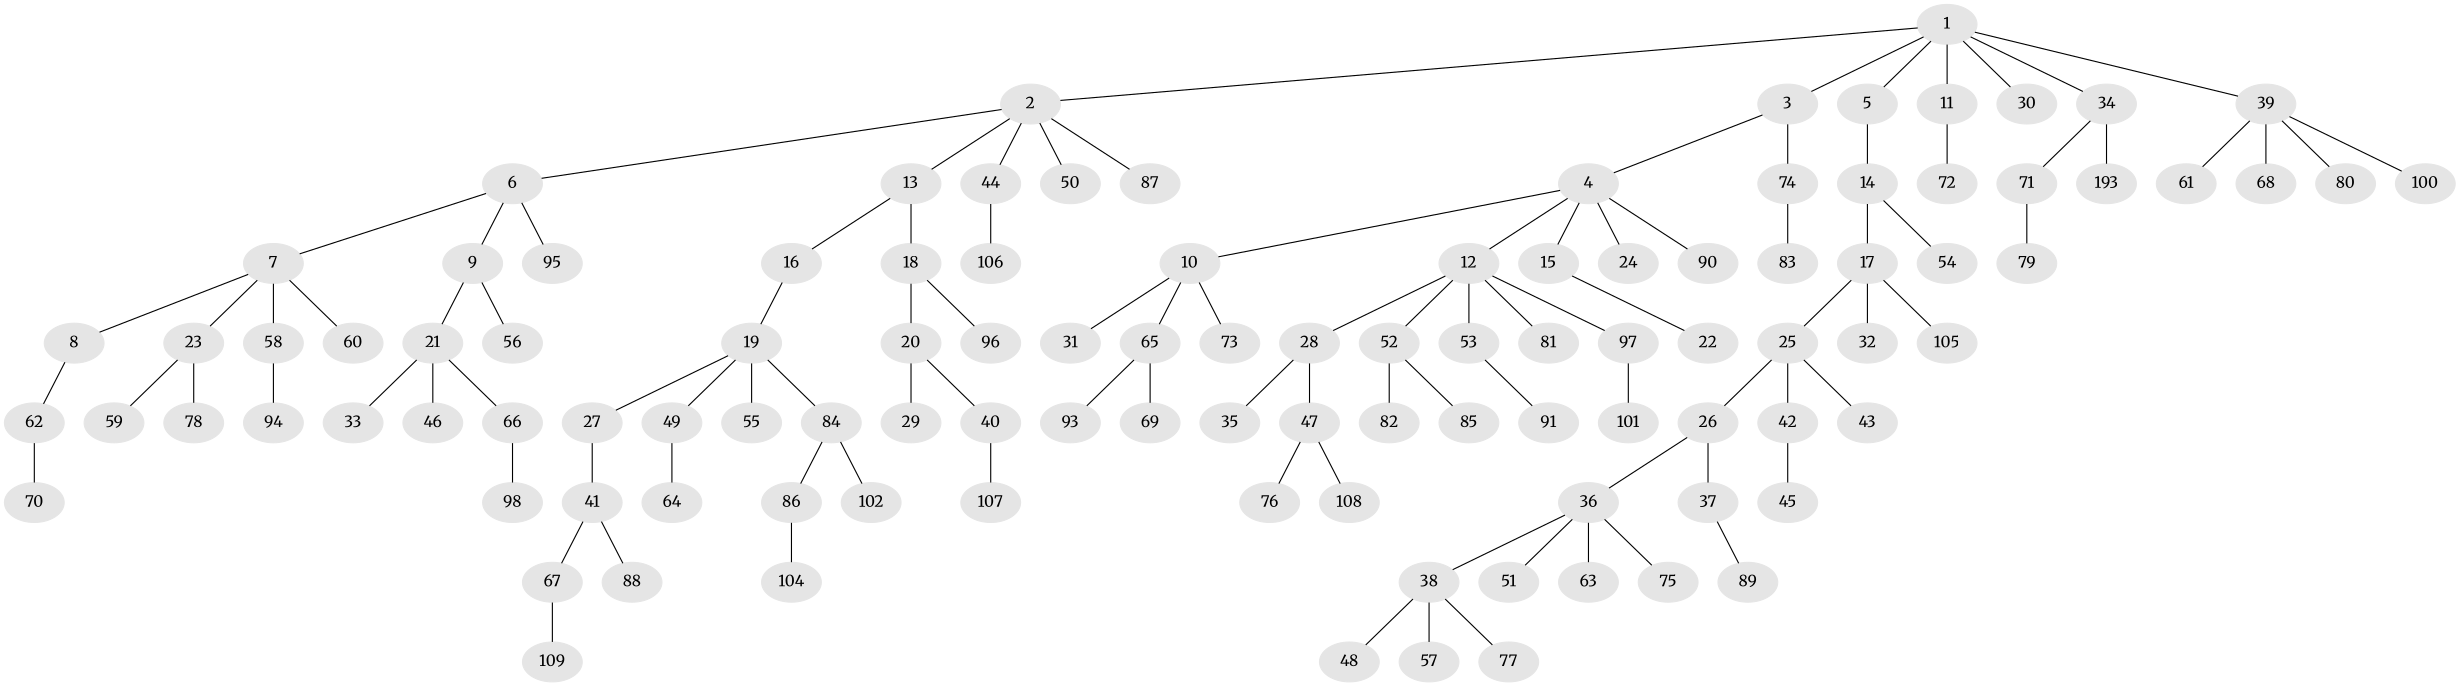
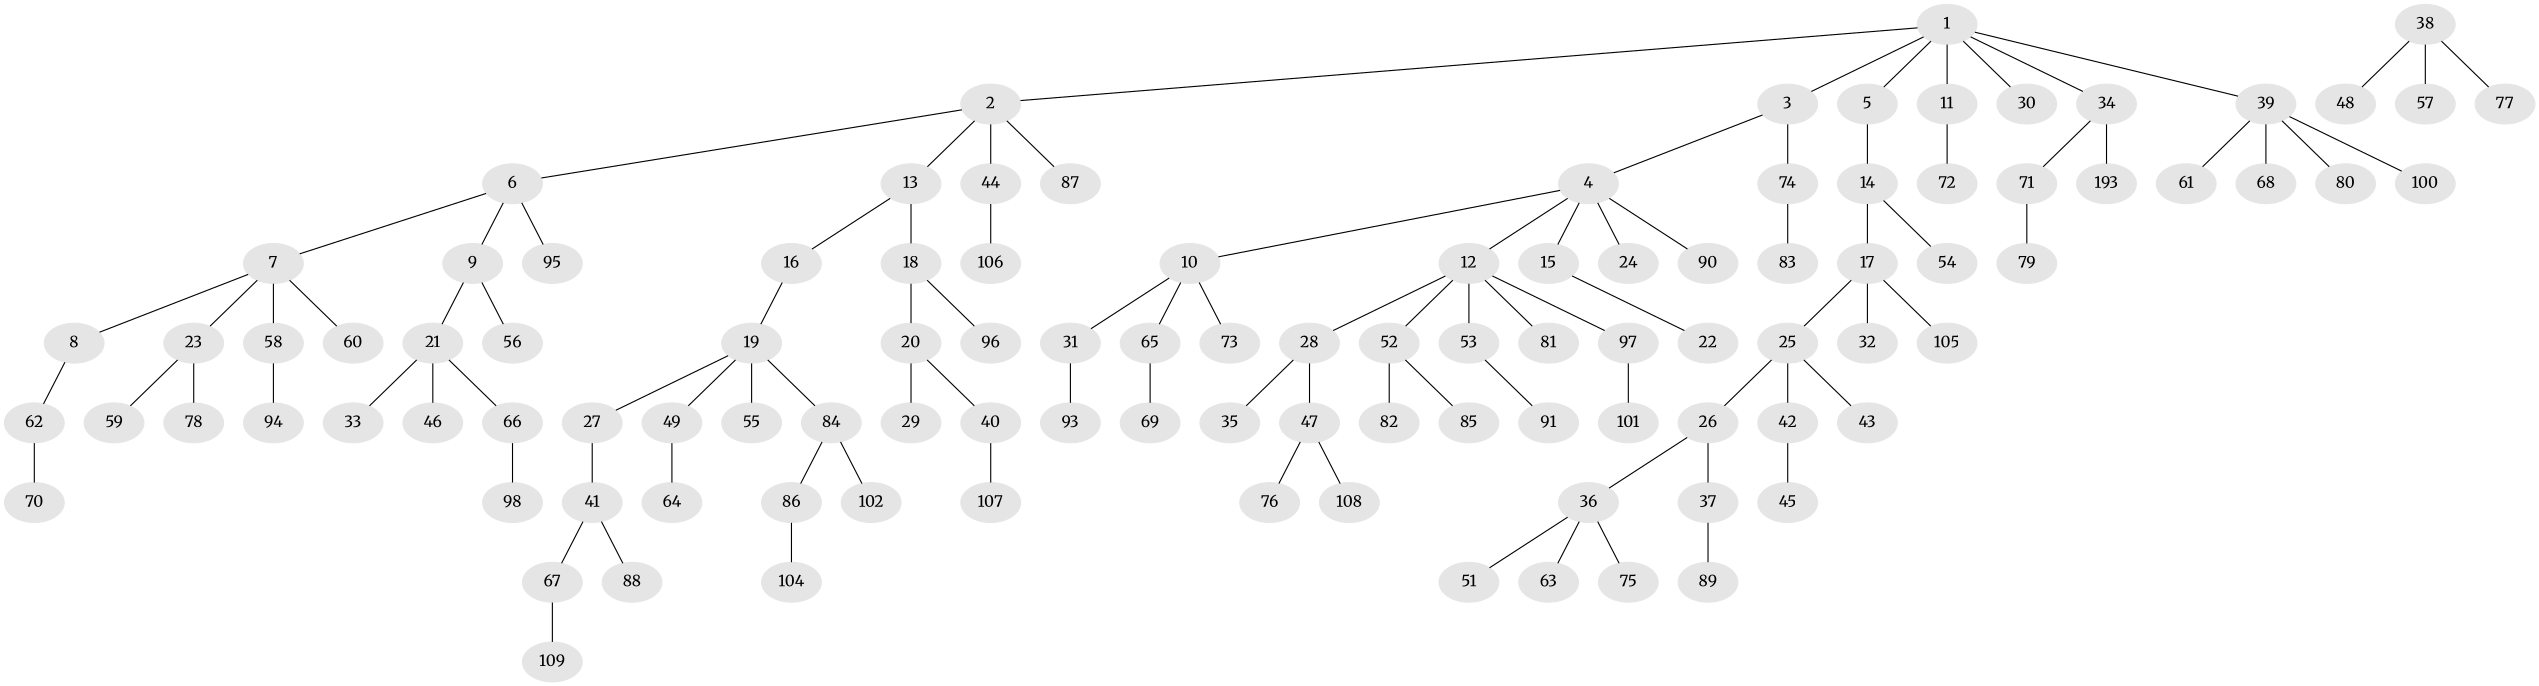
(1070, 184) -> none
(1110, 383) -> (1070, 383)
(1509, 542) -> none
